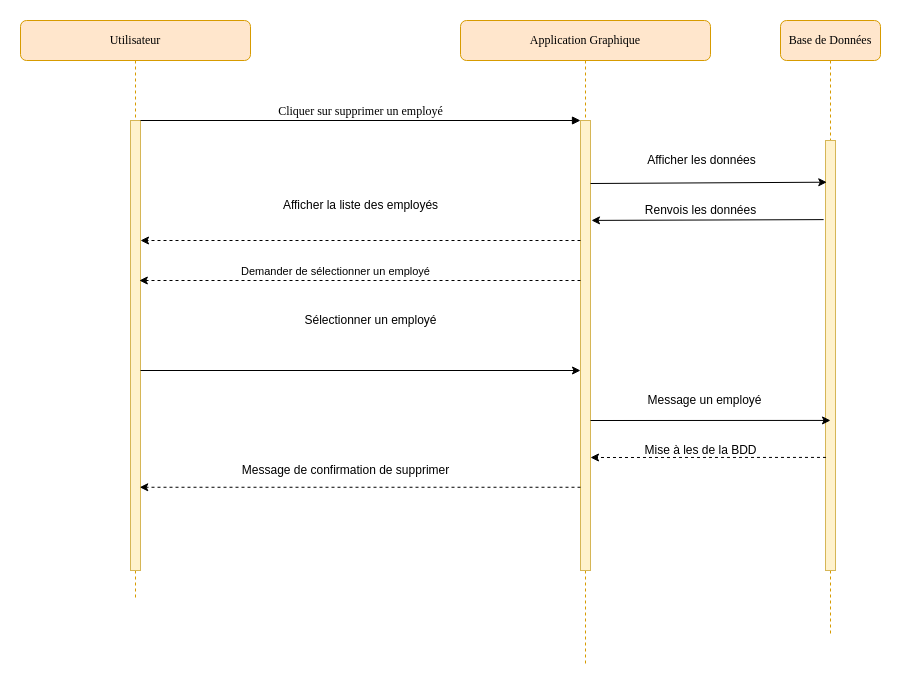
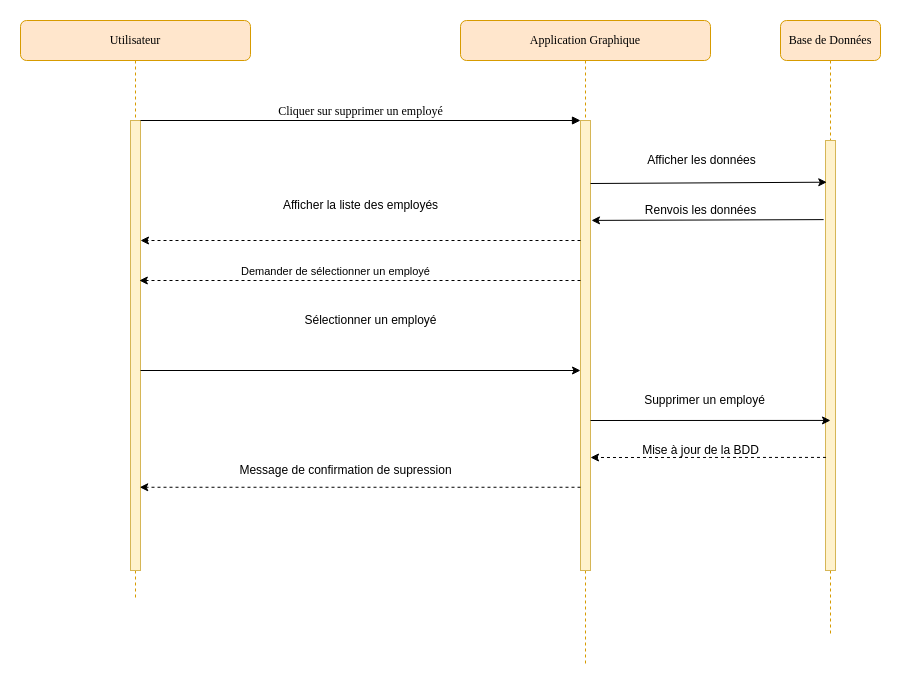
(705, 401) -> (705, 401)
(701, 451) -> (701, 451)
(346, 471) -> (346, 471)
